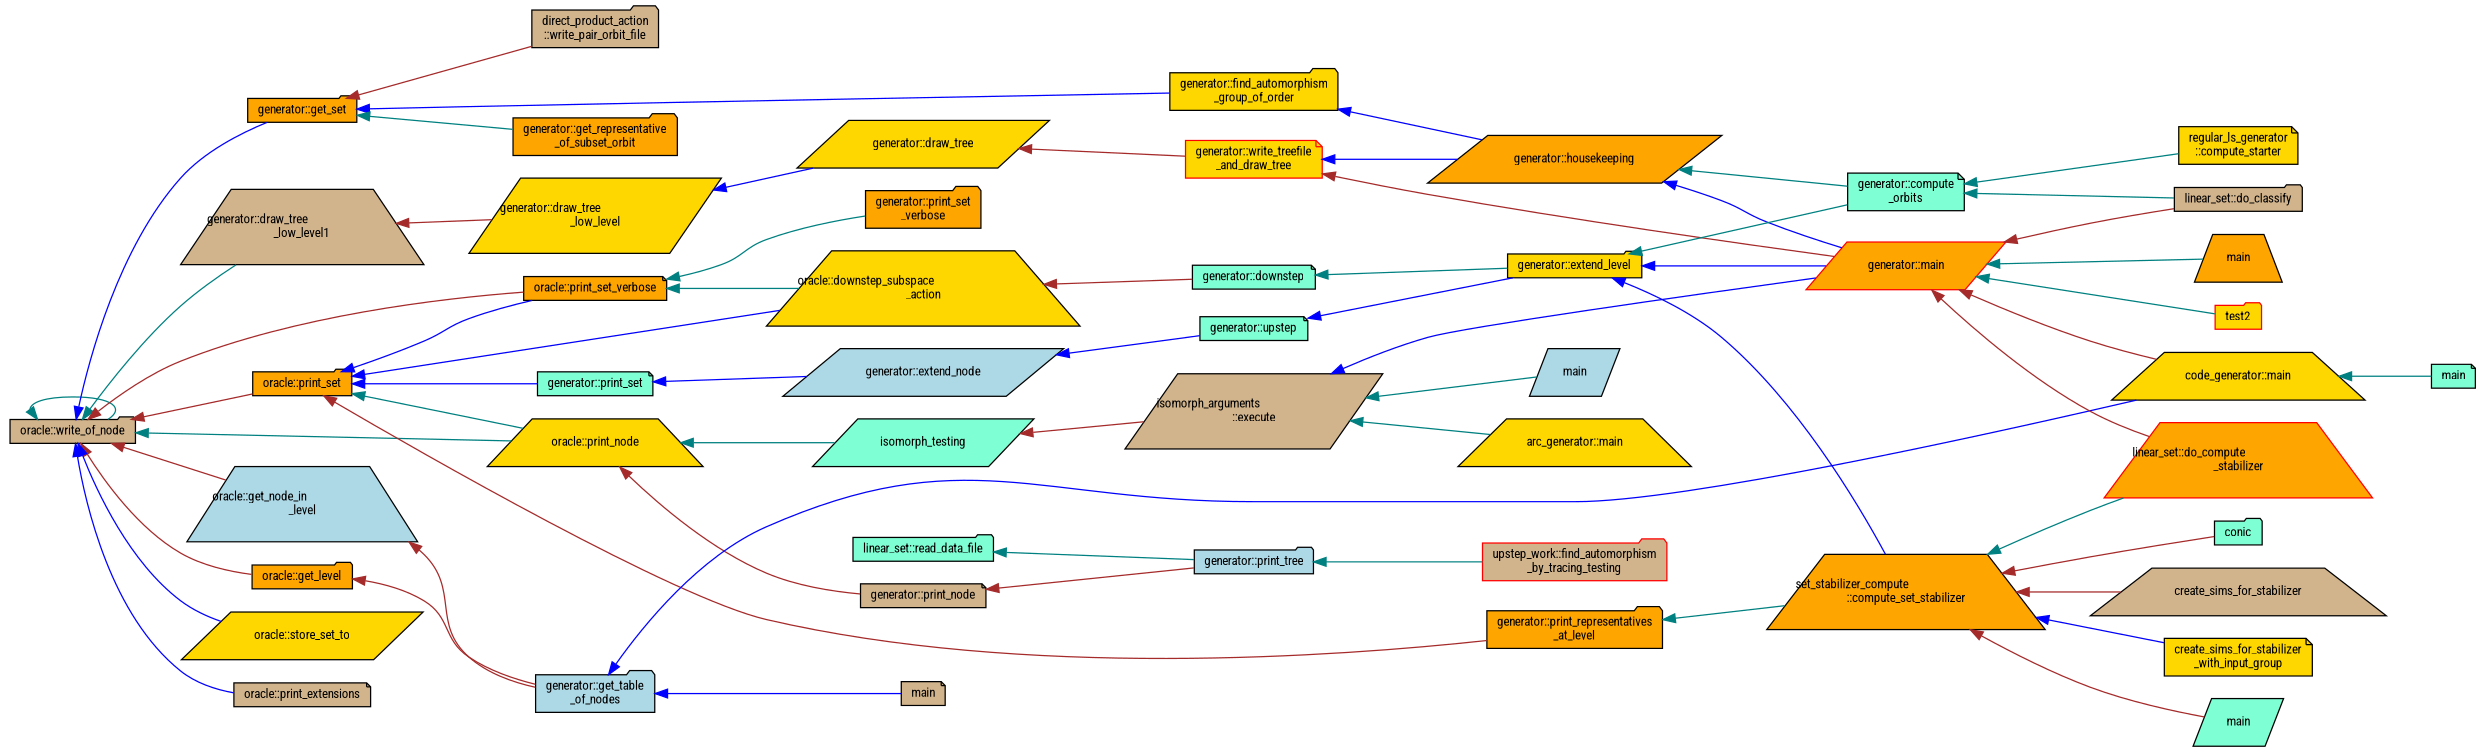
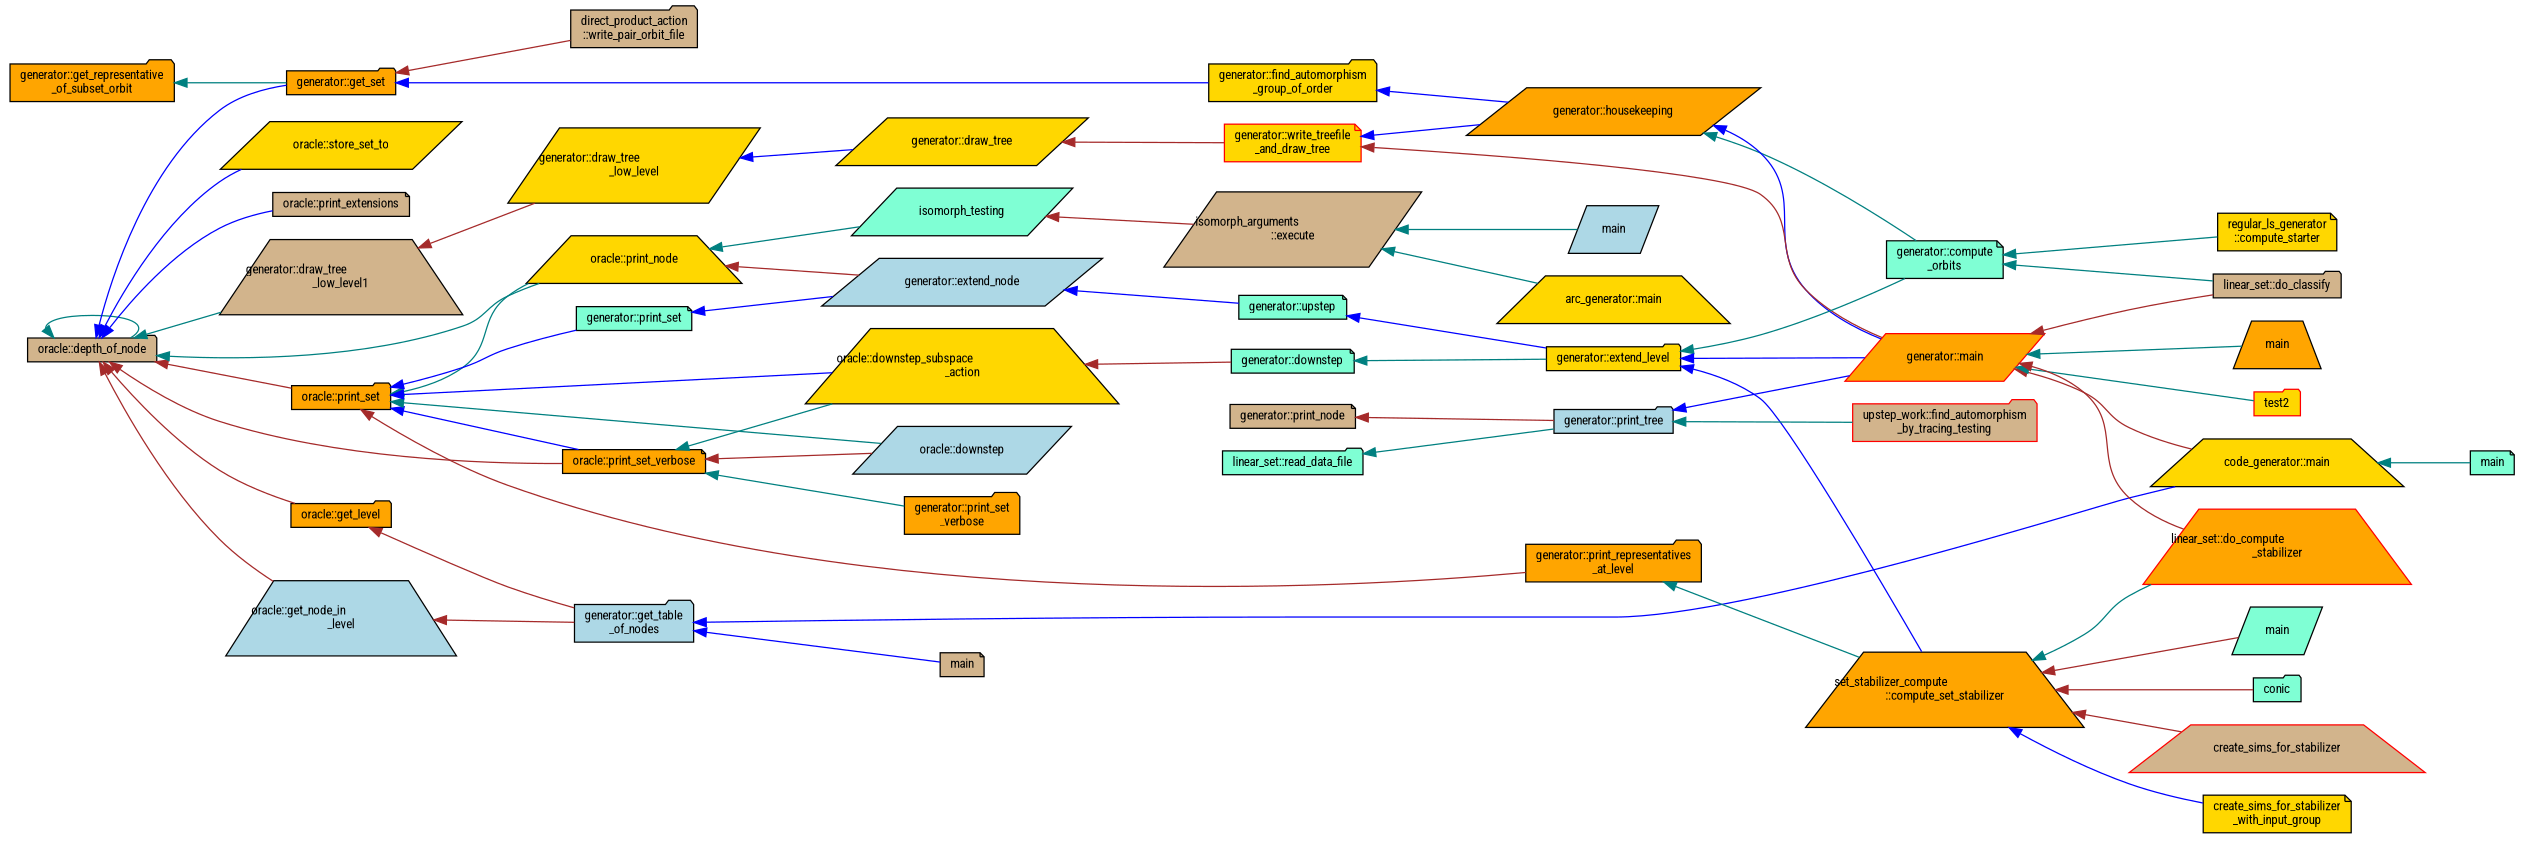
(441, 123) -> (237, 83)
(1577, 312) -> (1768, 392)
(73, 431) -> (92, 350)
none -> (962, 450)
(734, 557) -> (799, 271)
(2238, 592) -> (2277, 749)
